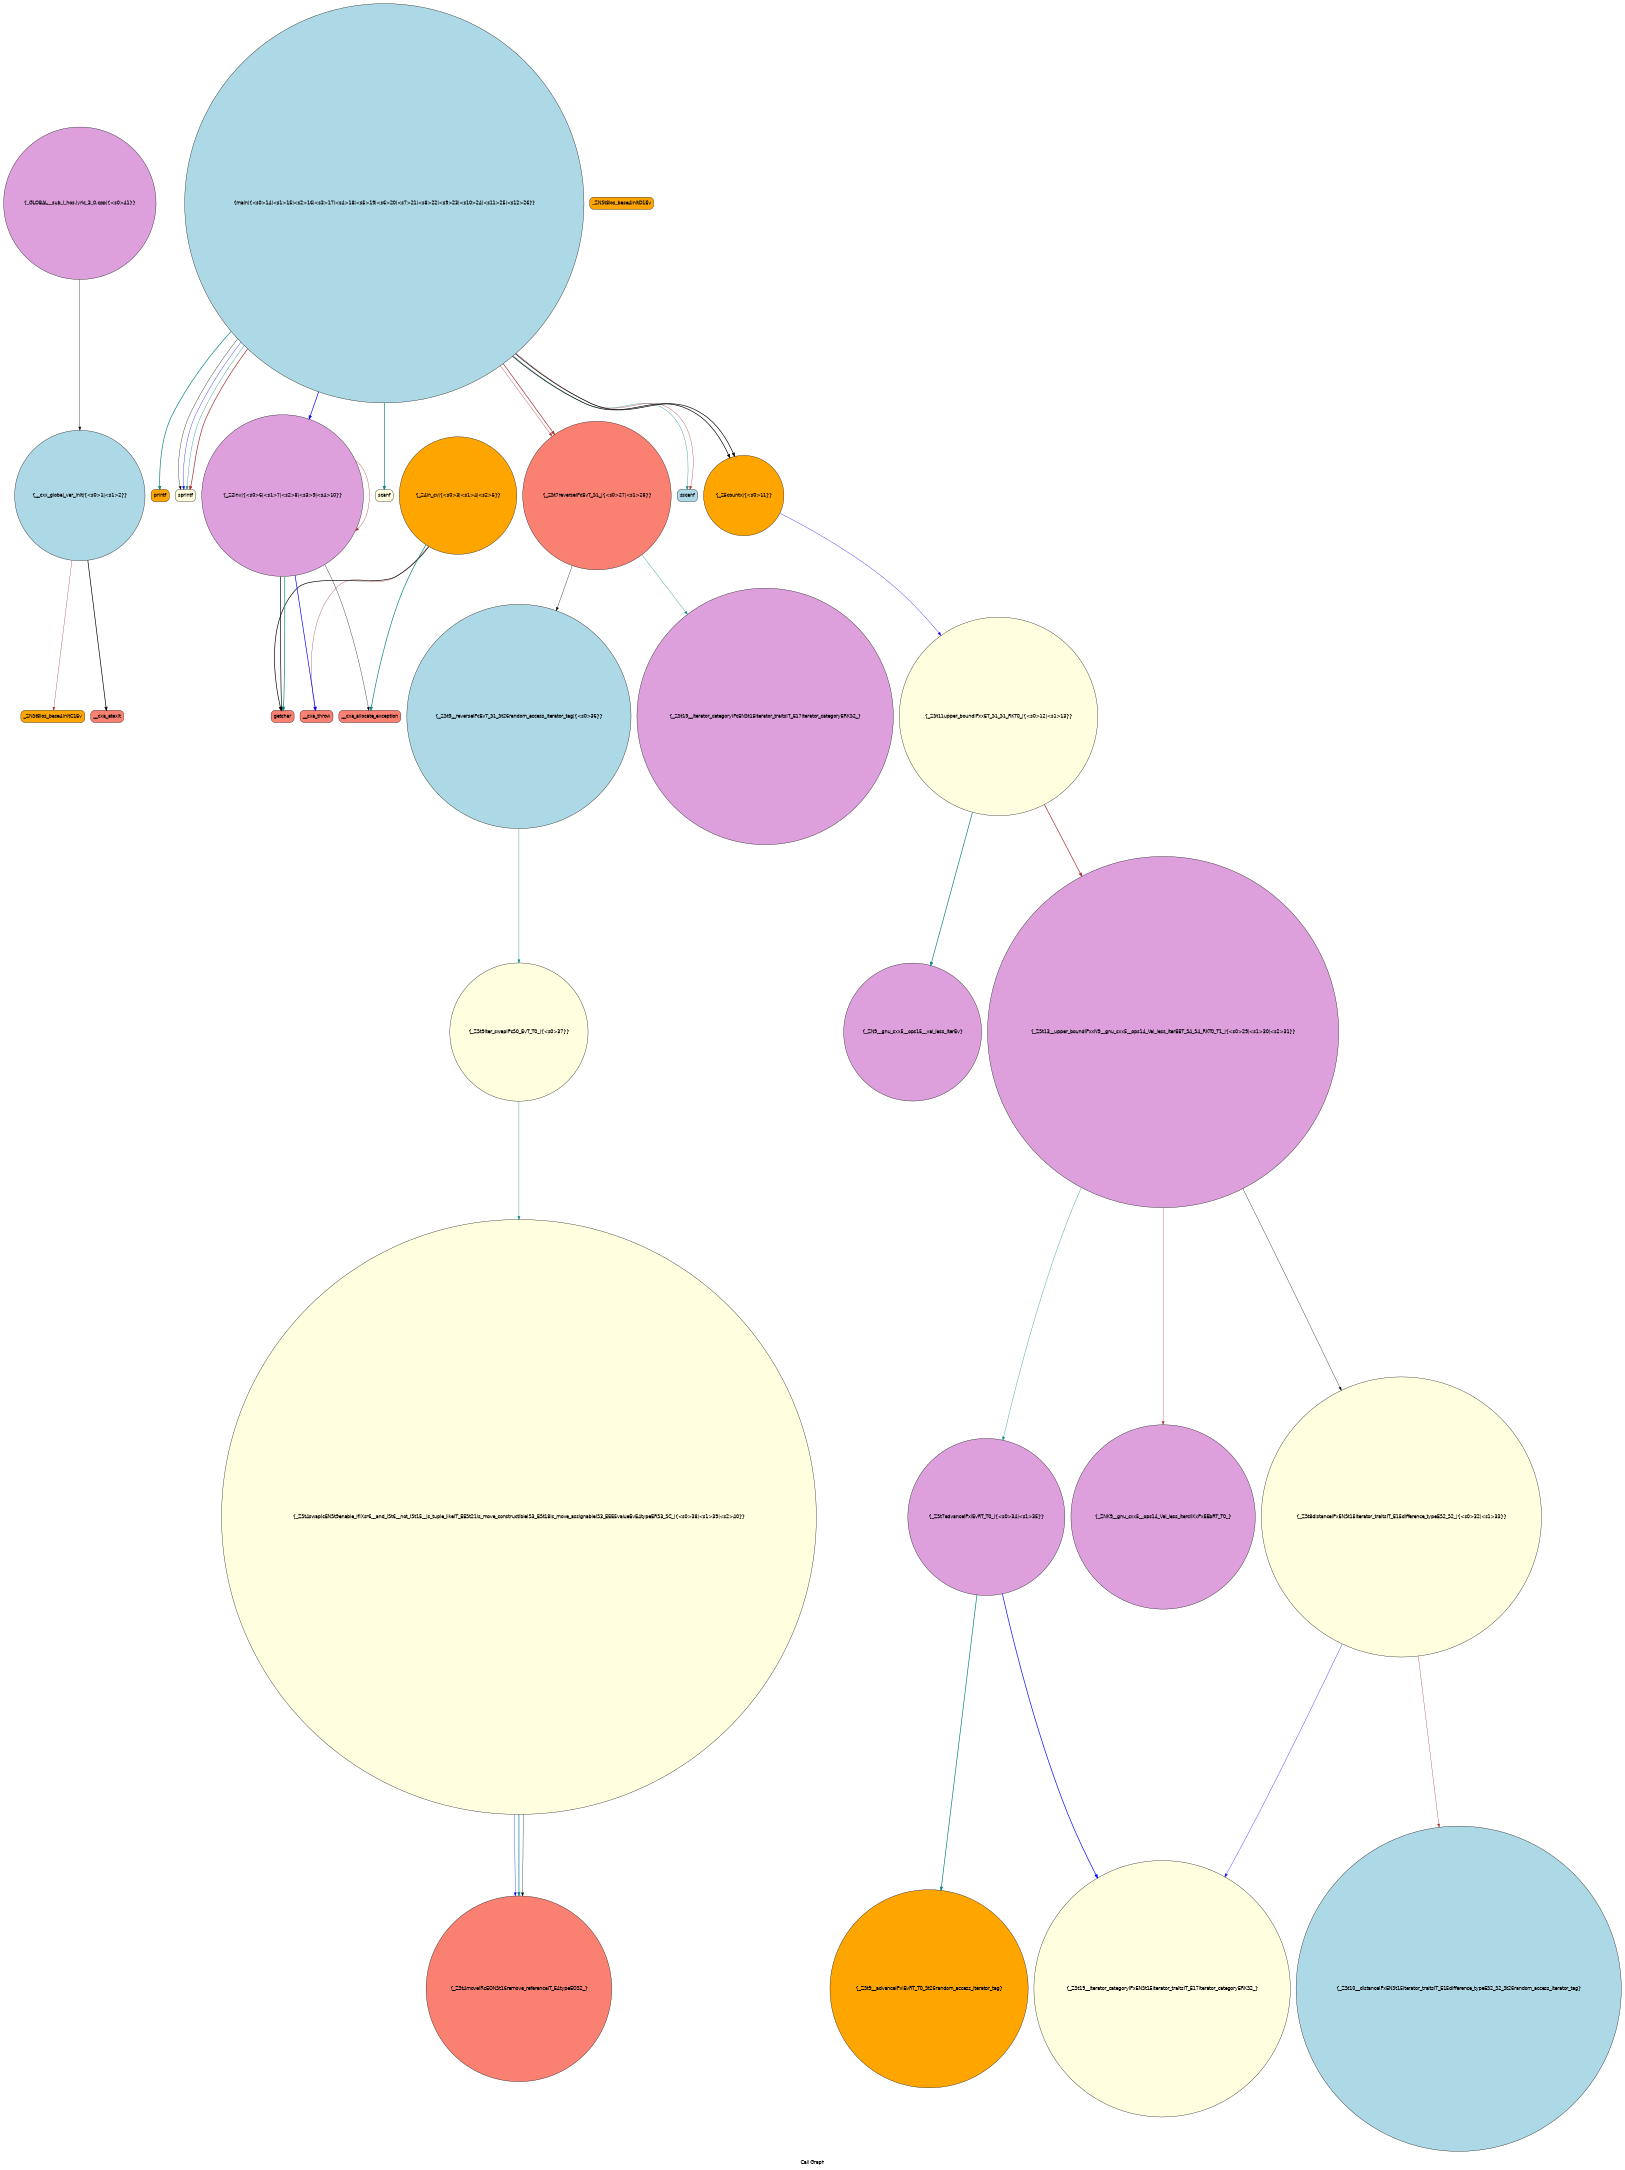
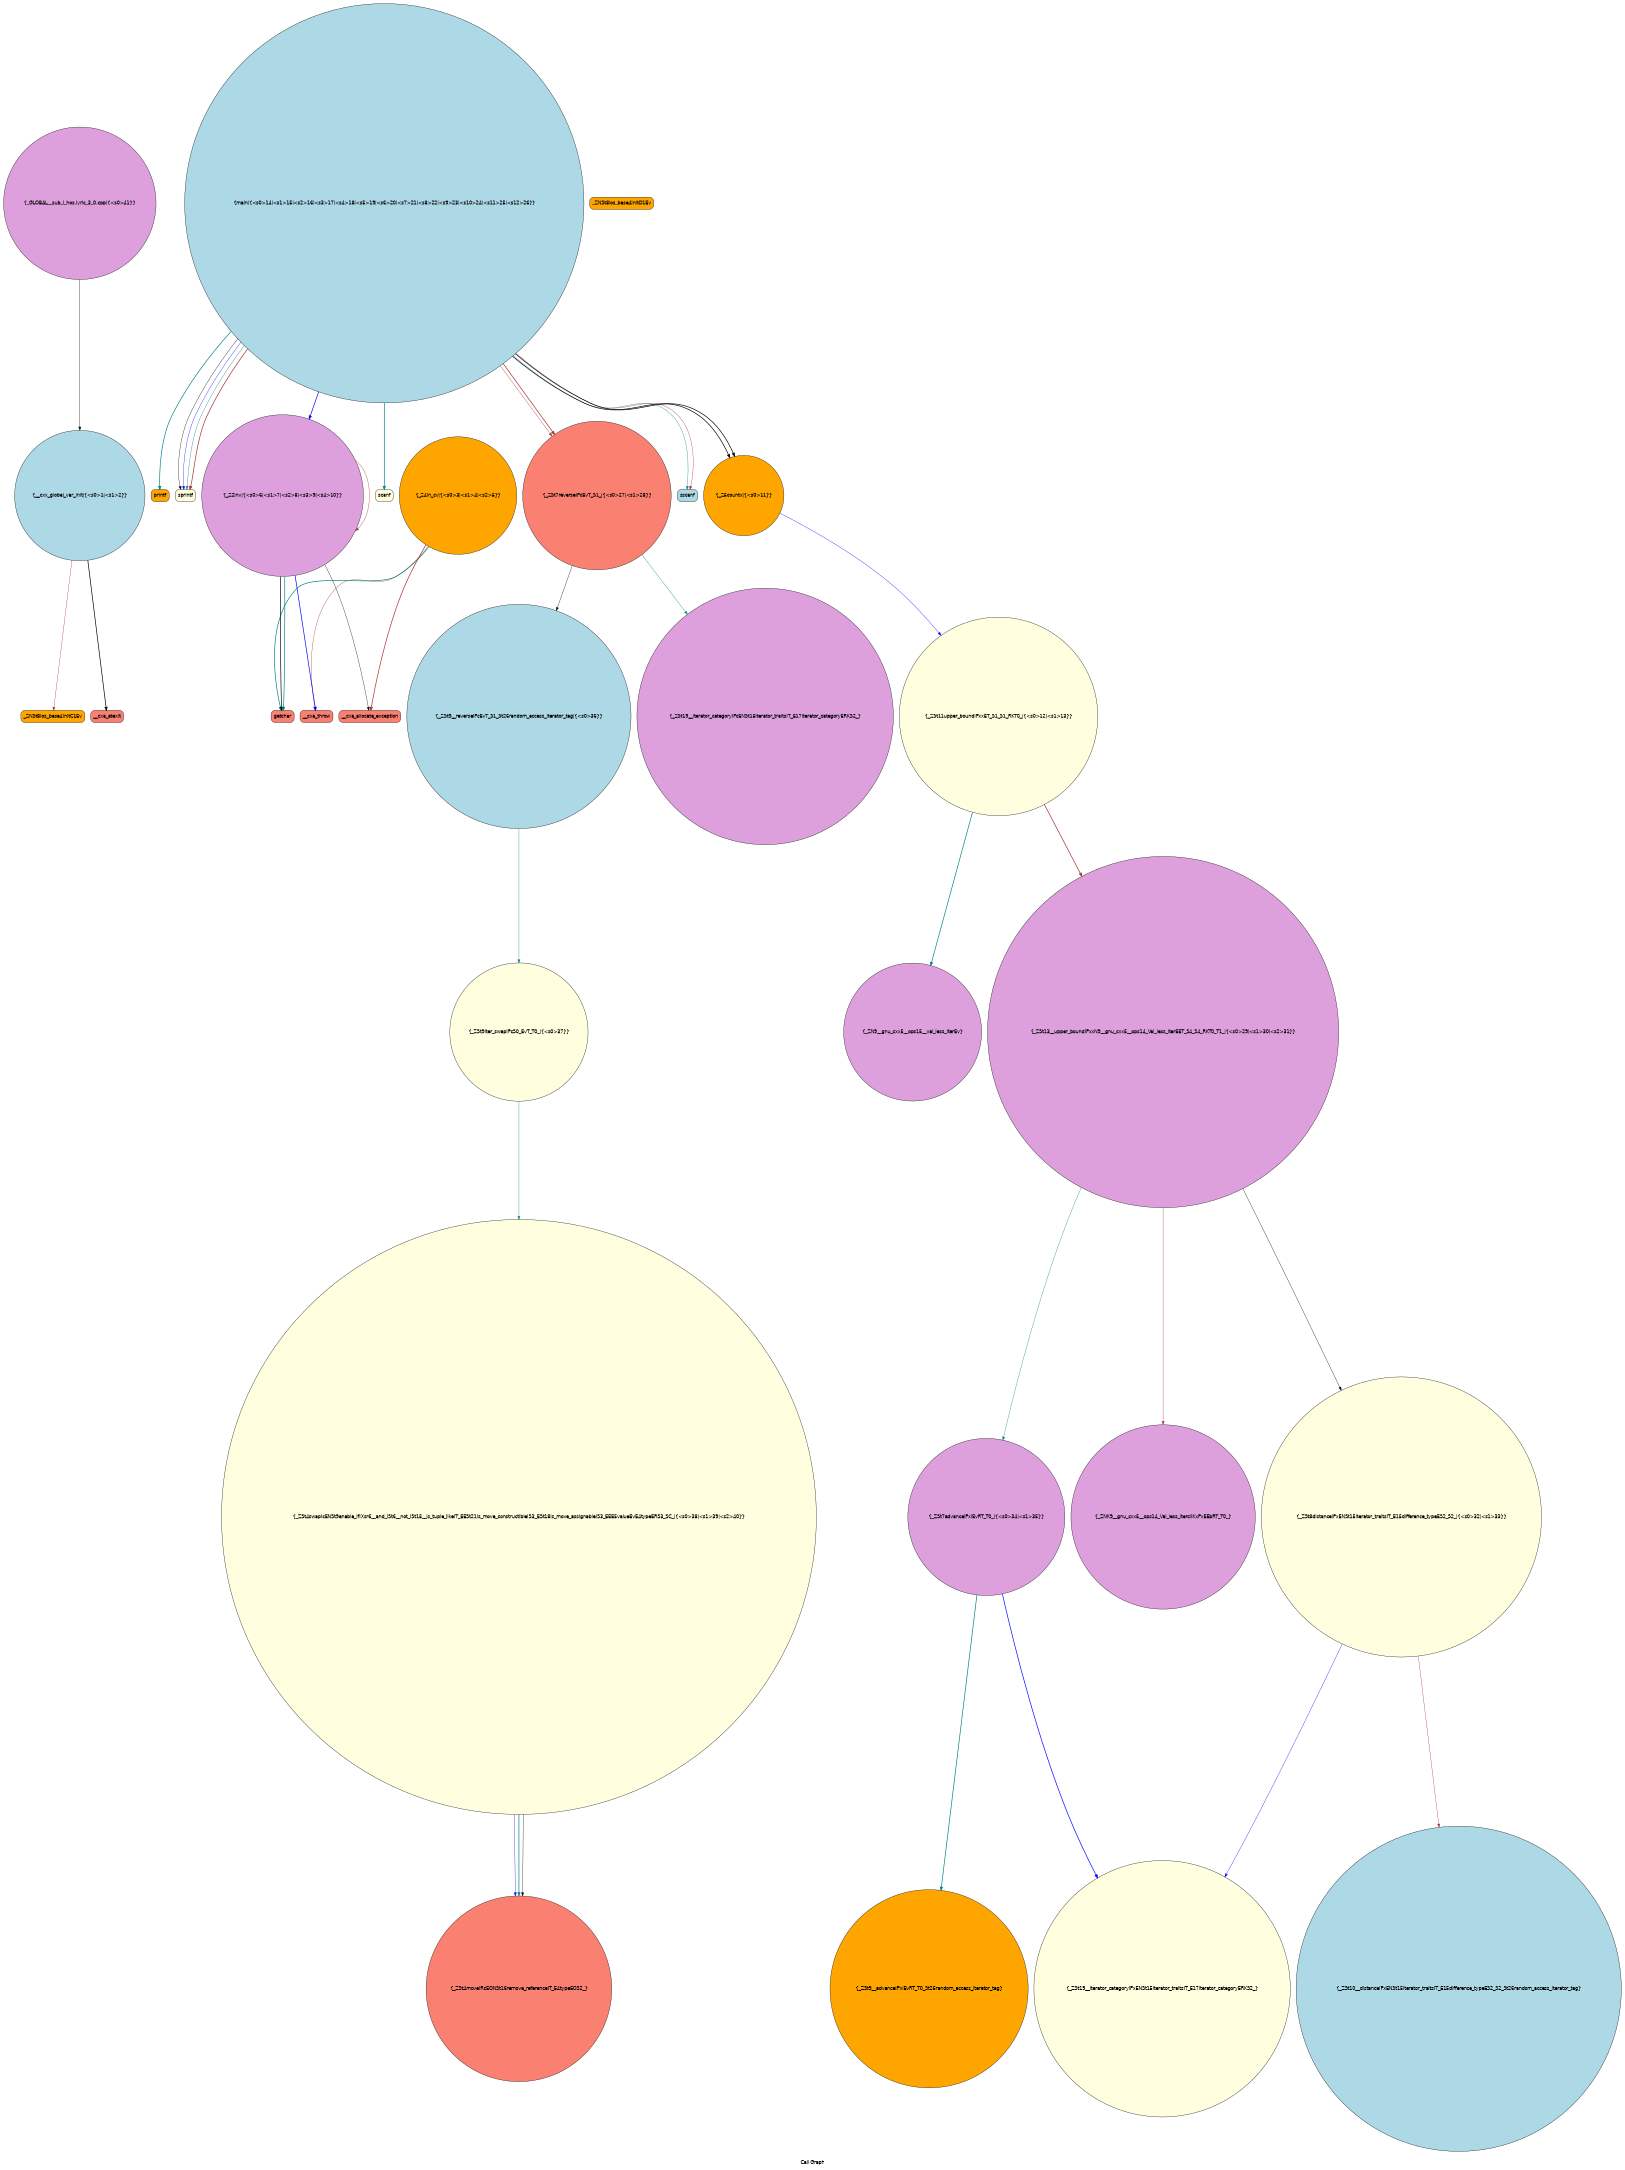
(306, 583) -> (306, 583)
(391, 623) -> (391, 623)
